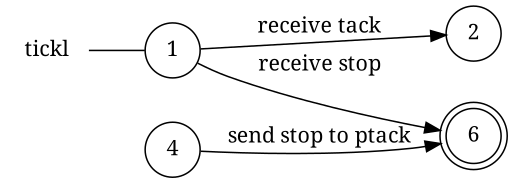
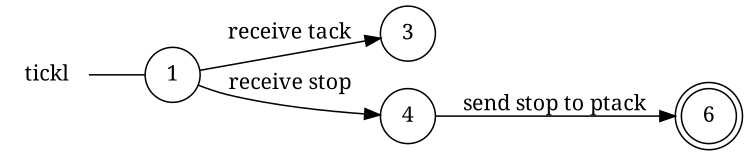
(474, 34) -> (408, 34)
(310, 101) -> (280, 105)
